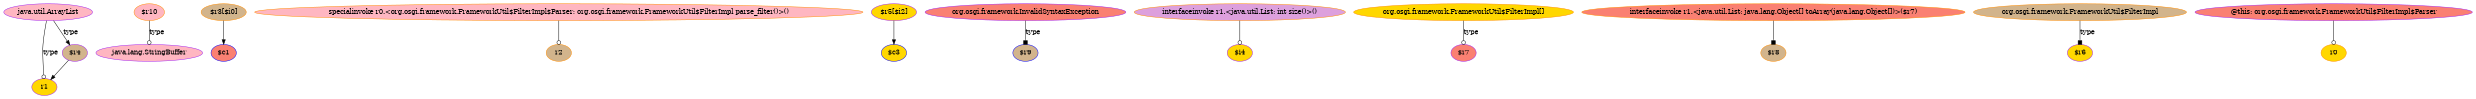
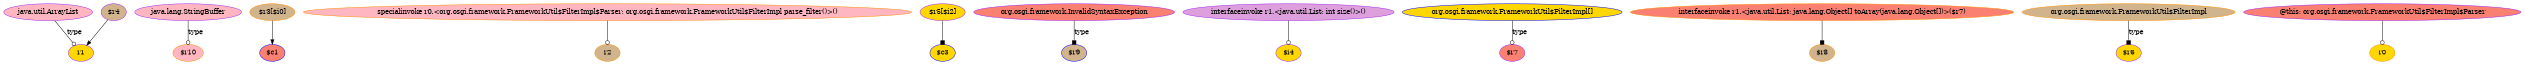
(1240, 12) -> (1289, 12)
(1464, 12) -> (1512, 12)
(894, 30) -> (943, 30)
(60, 31) -> none
(149, 31) -> (188, 31)
